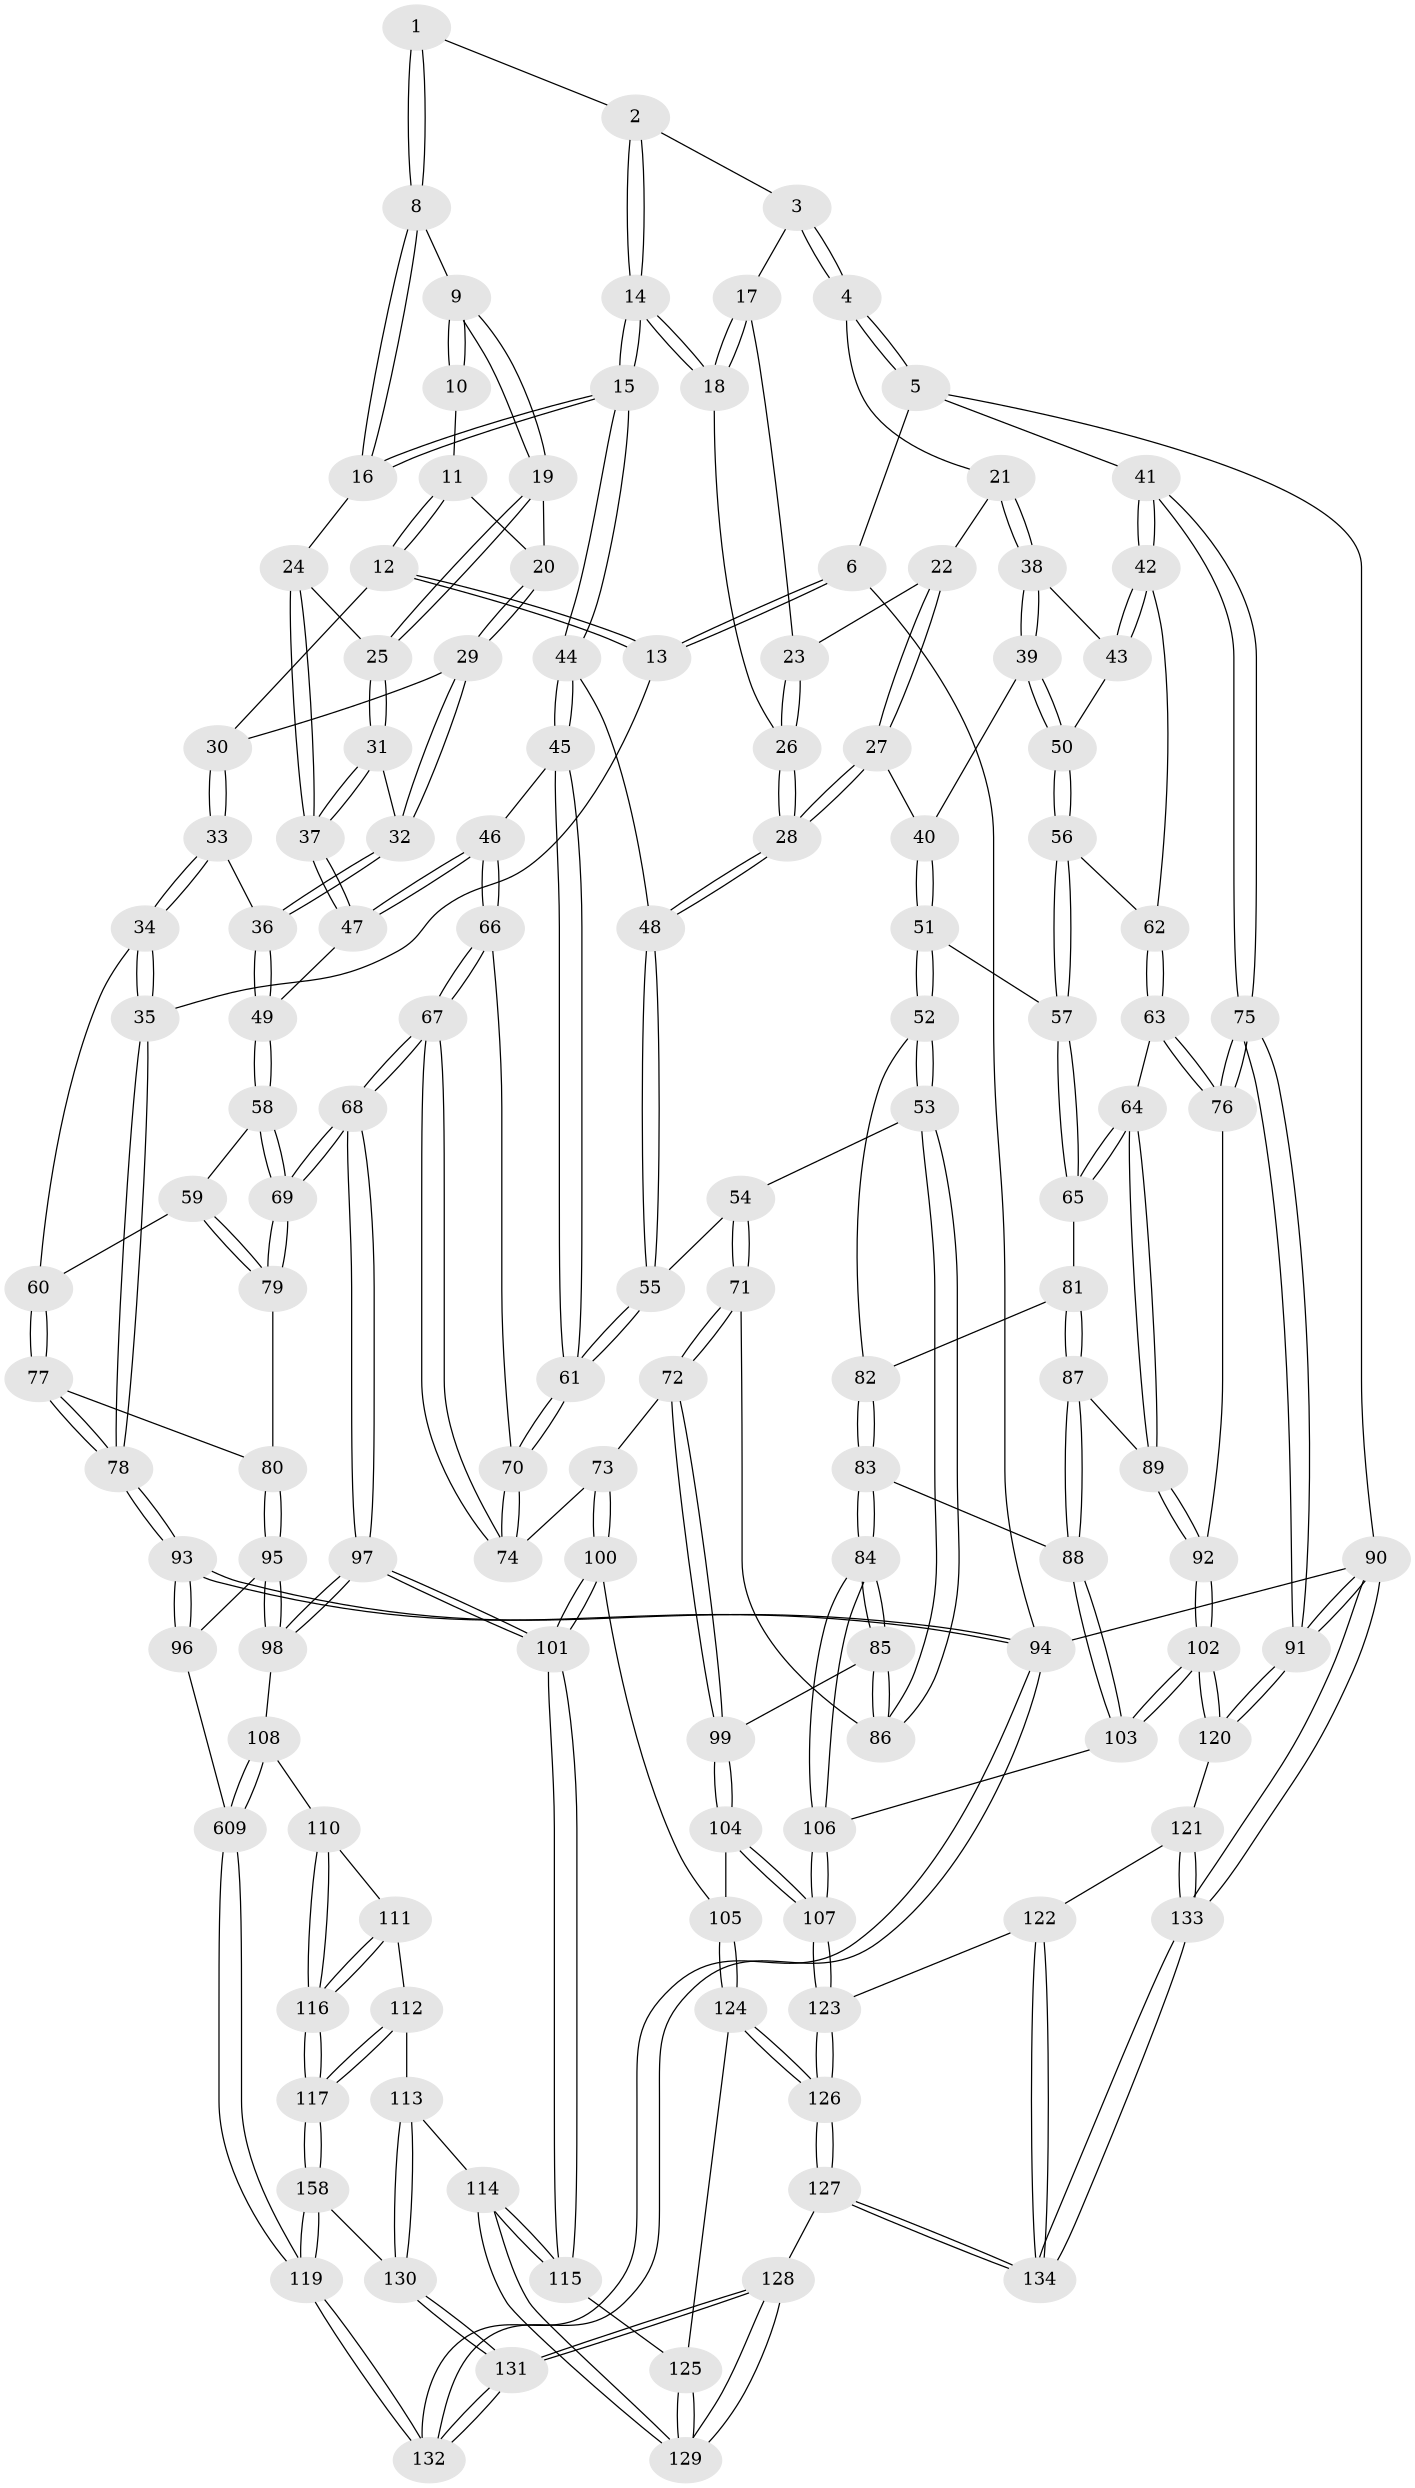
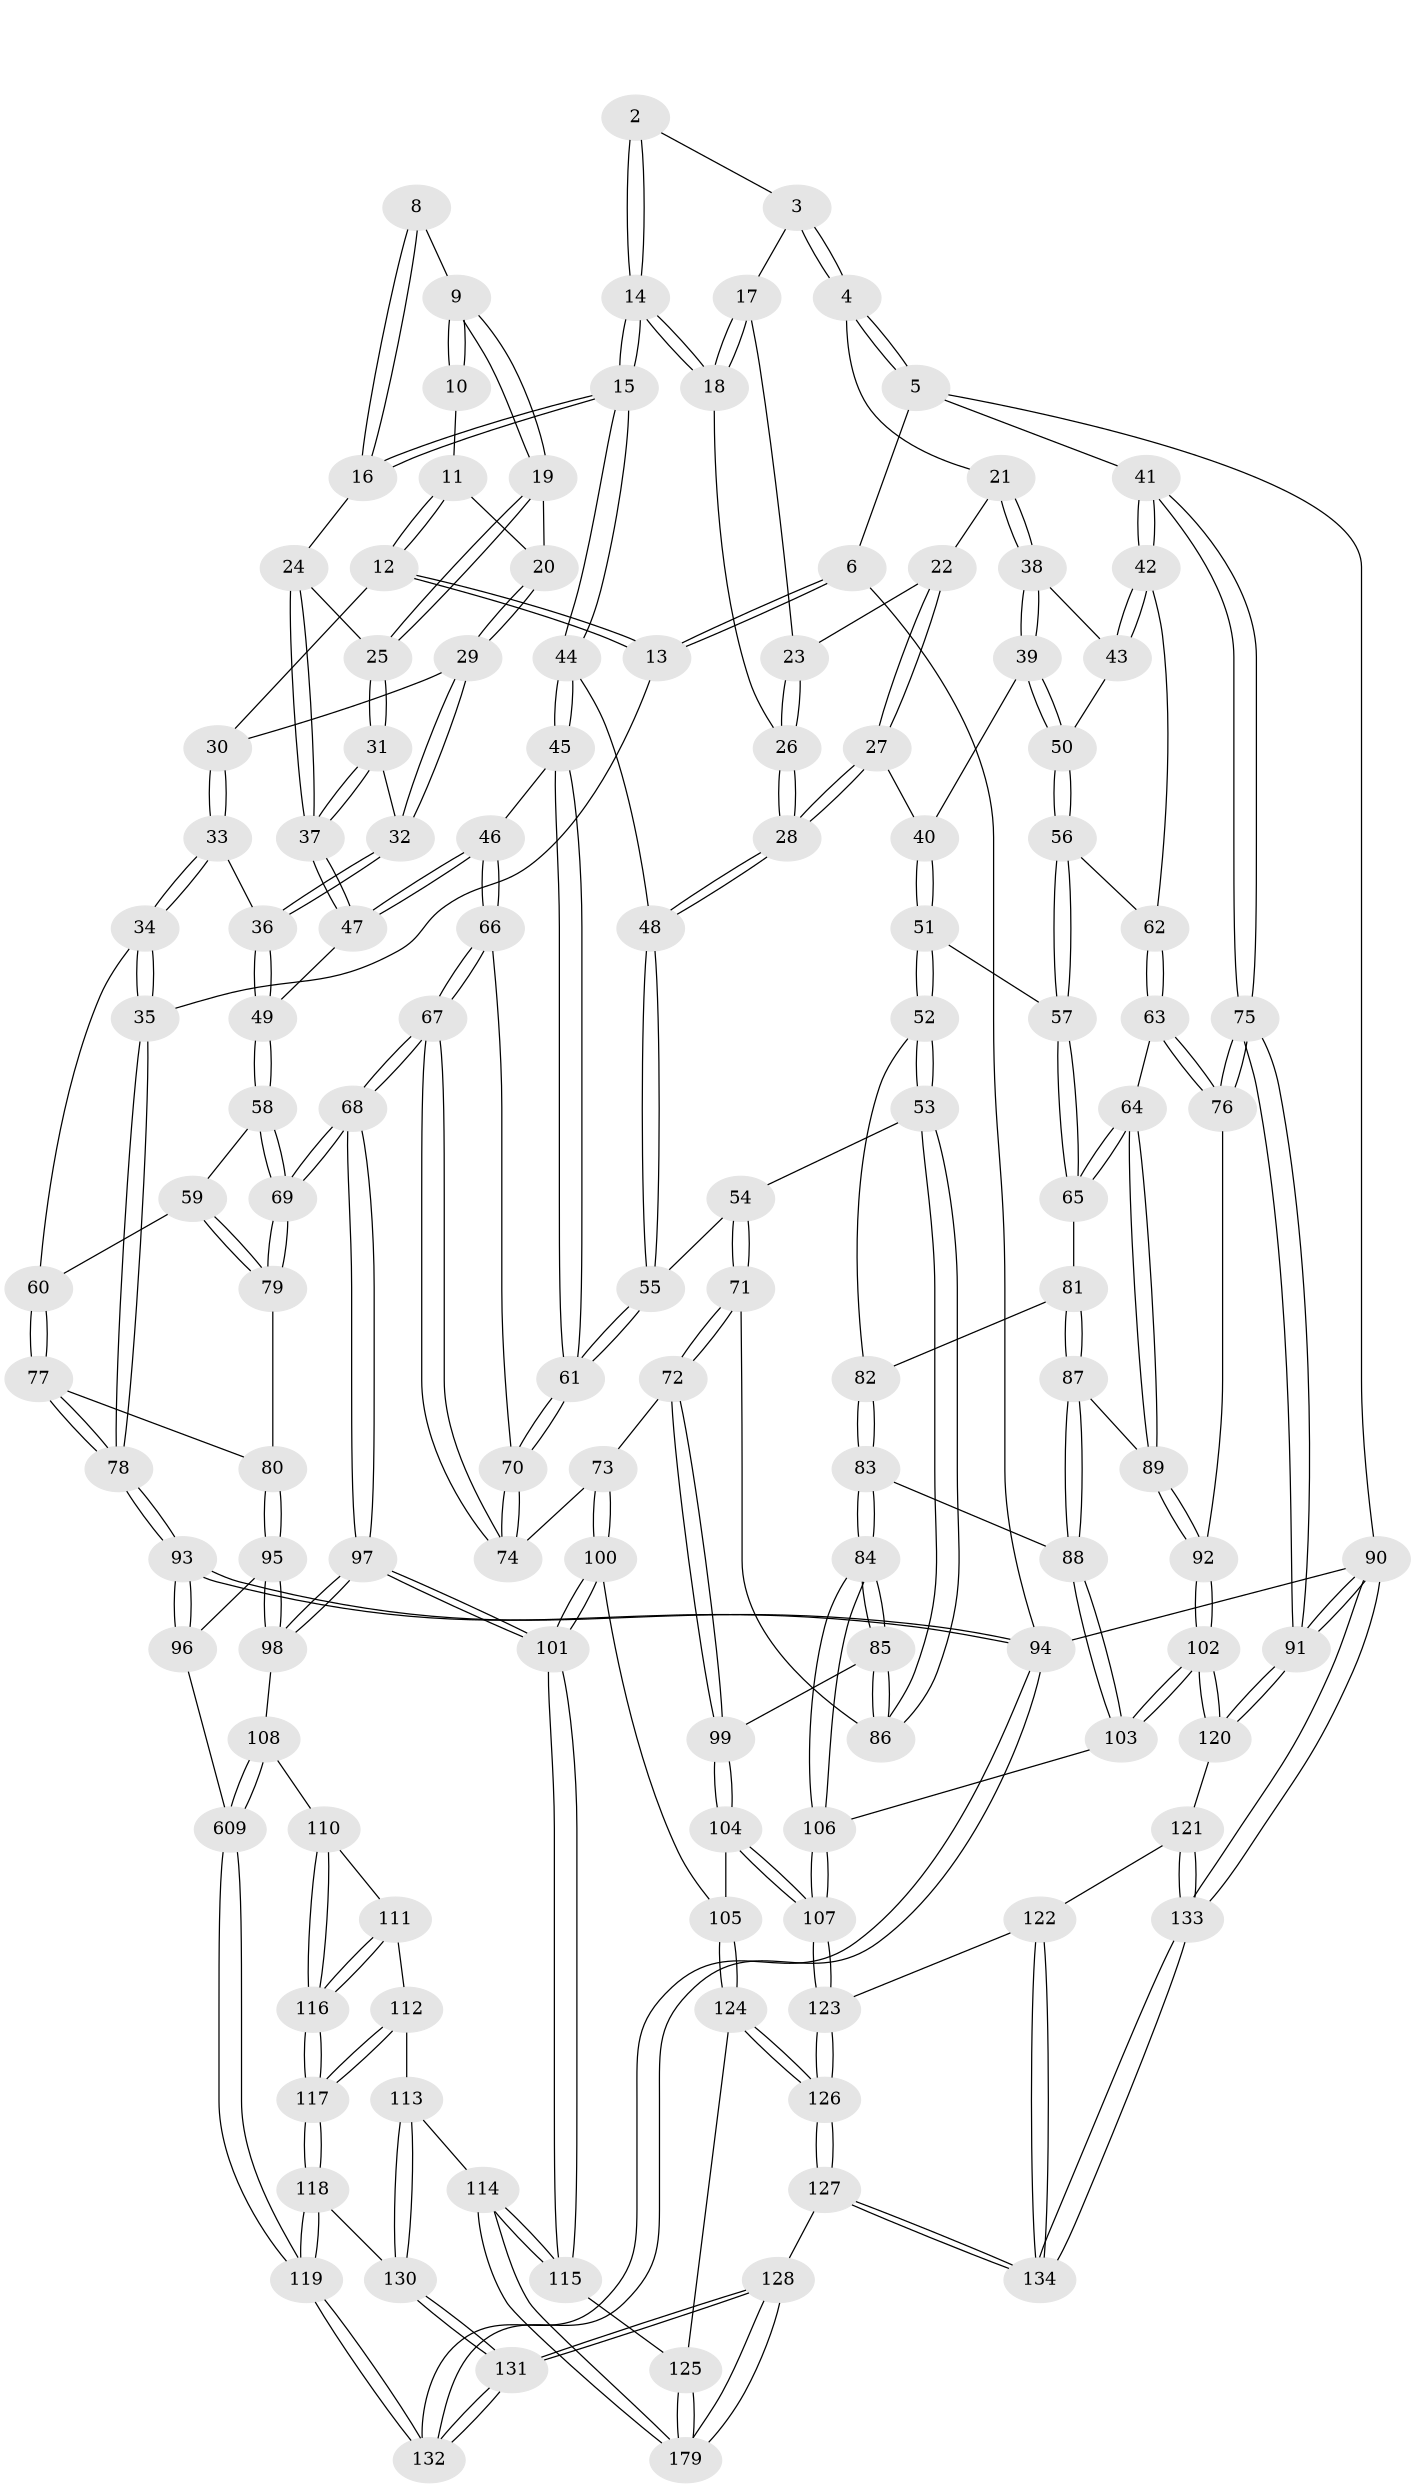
(417, 28) -> none
(313, 2190) -> (313, 2190)
(686, 2460) -> (686, 2460)
